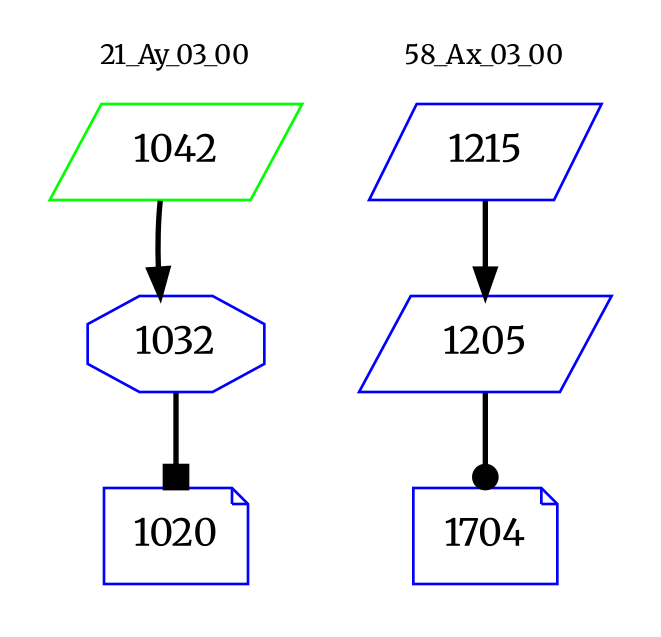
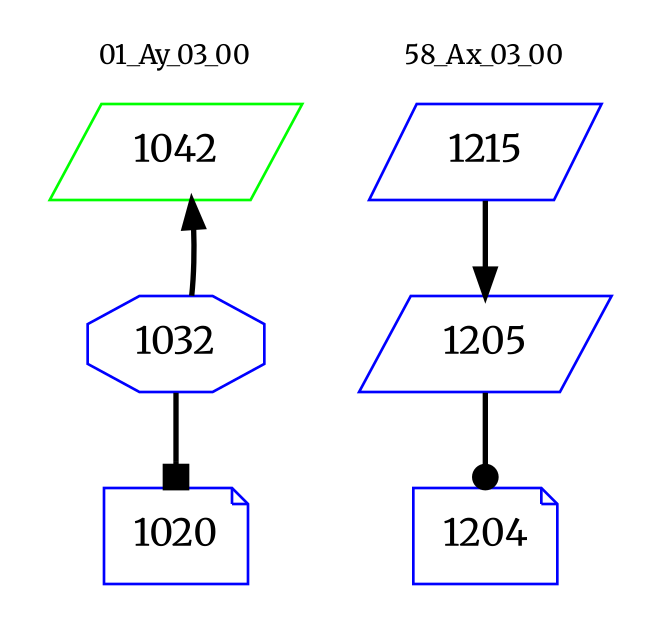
(176, 57) -> (176, 57)
(158, 235) -> (194, 262)
(485, 536) -> (485, 536)
